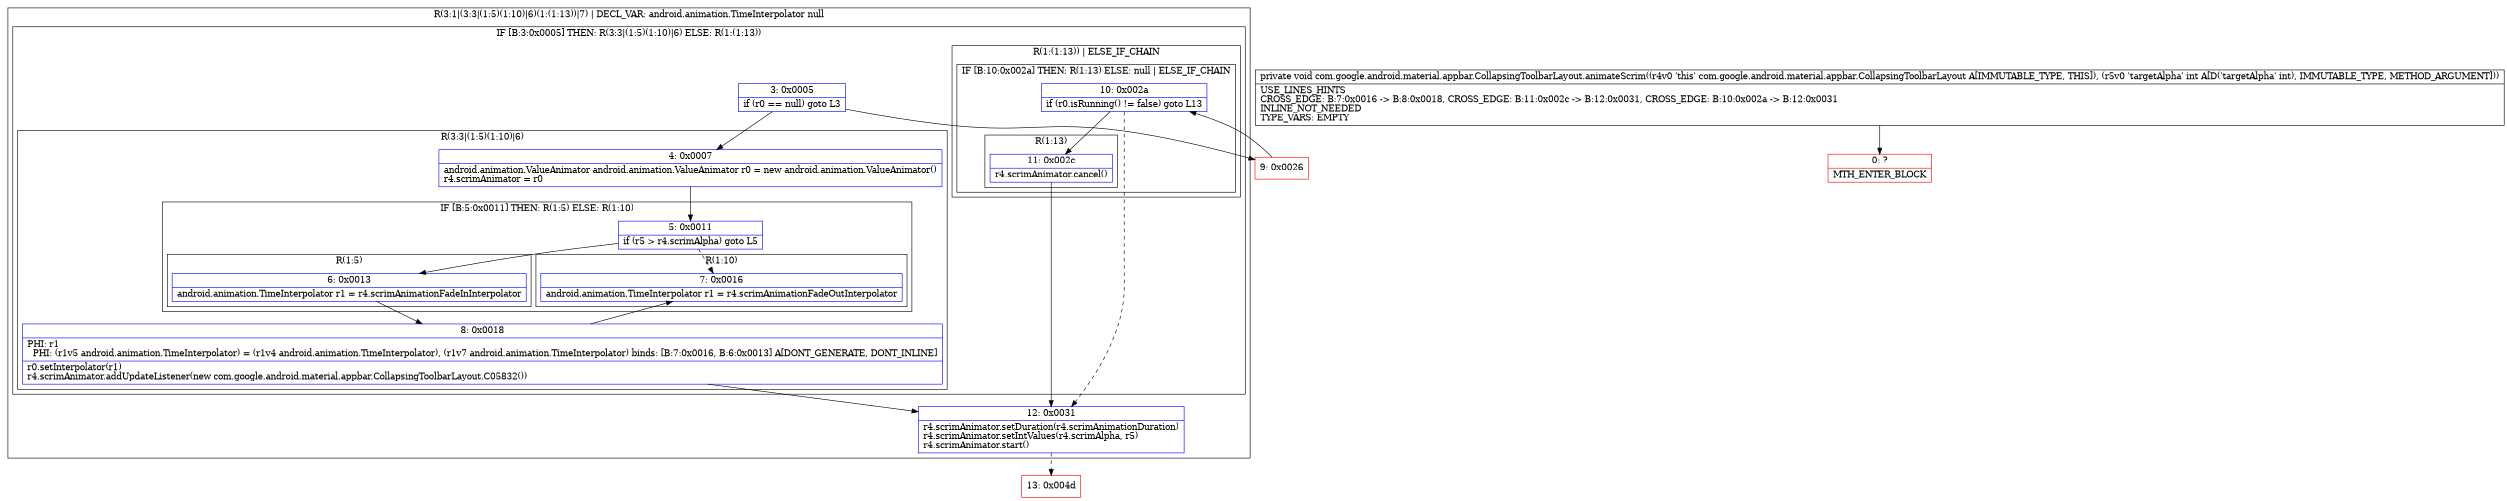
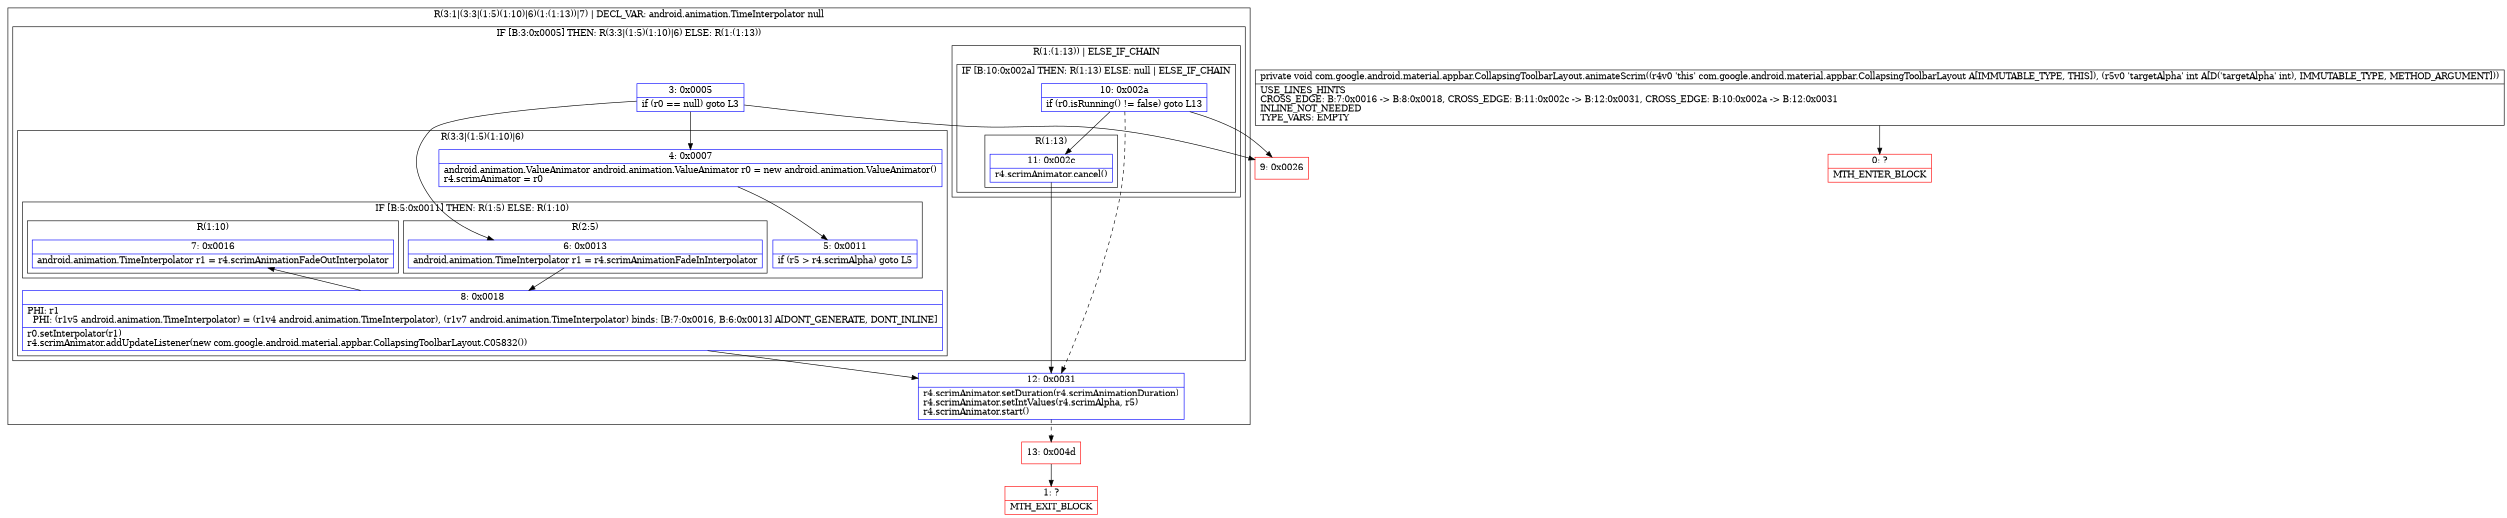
(1231, 127) -> (1232, 127)
(507, 258) -> (460, 120)
(704, 259) -> none
(349, 261) -> (585, 228)
none -> (1051, 500)
